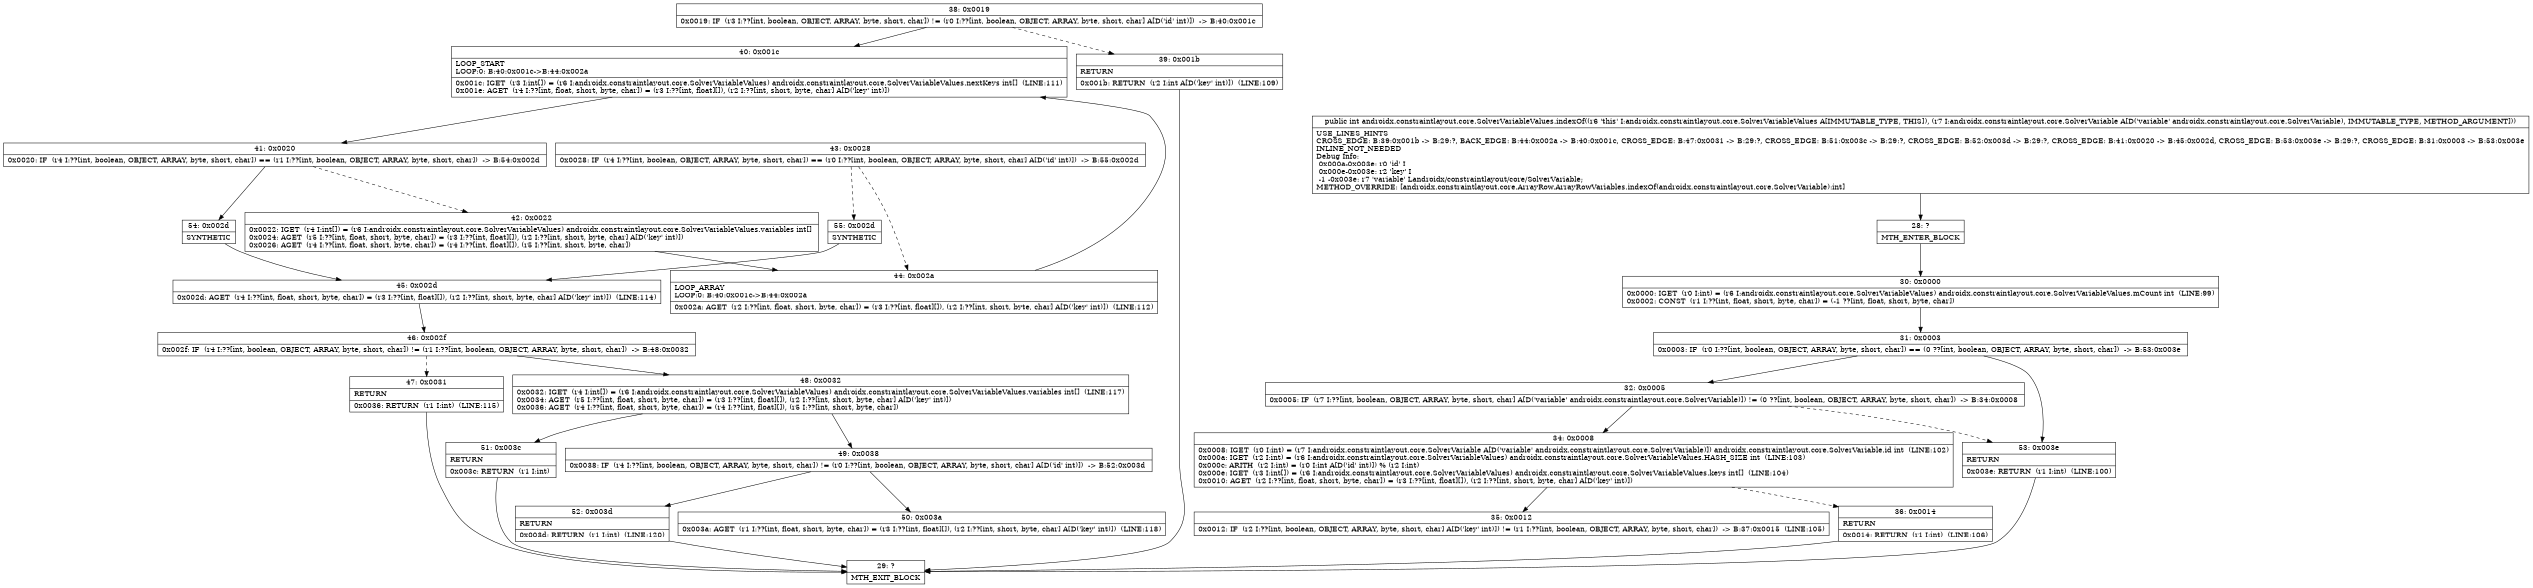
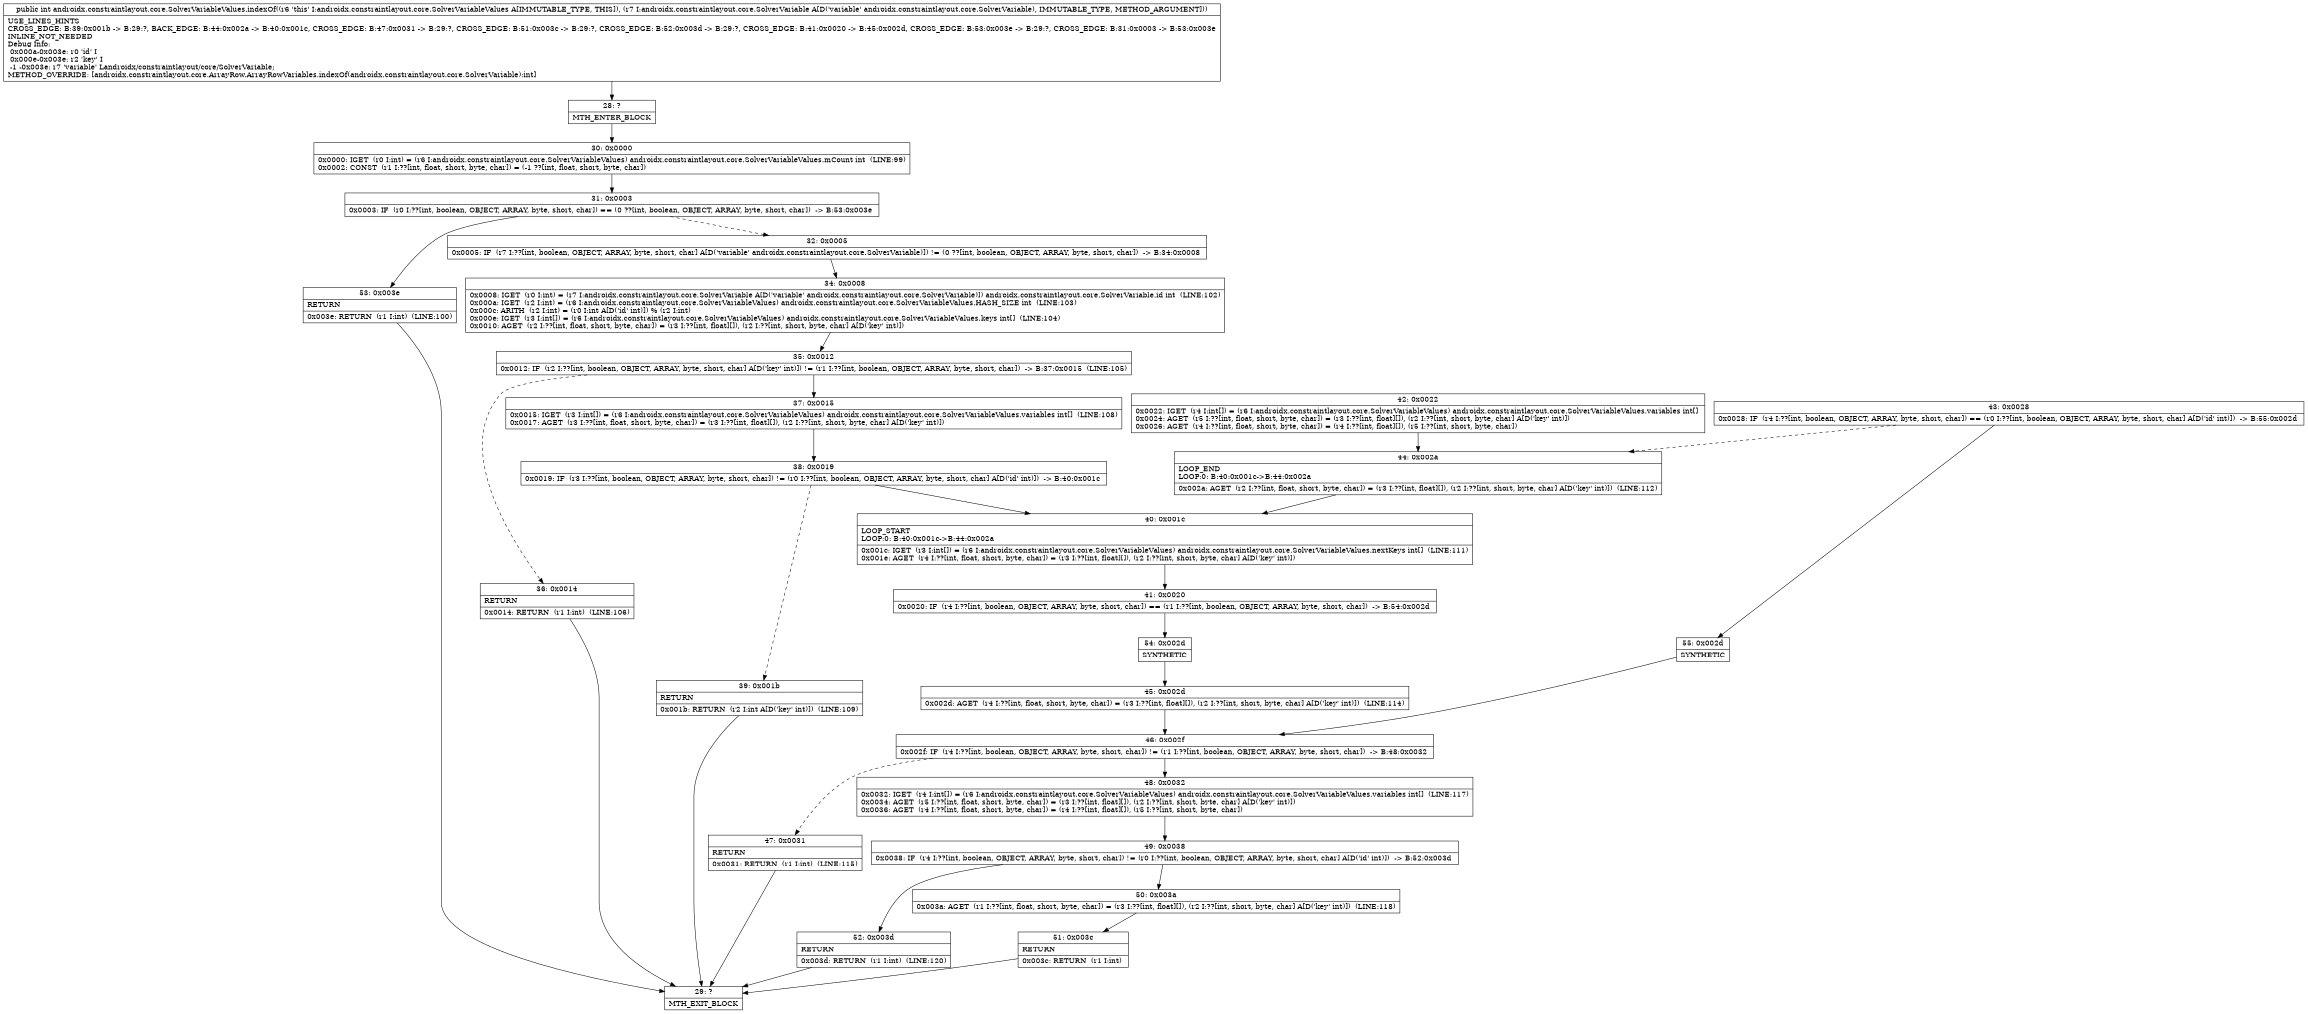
(388, 189) -> none
(852, 191) -> (1858, 530)
(696, 266) -> (1482, 703)
(700, 288) -> (1200, 469)
(1785, 369) -> (717, 226)
(427, 406) -> (785, 864)
none -> (814, 413)
(1889, 420) -> none
(590, 425) -> (1122, 921)
(1783, 496) -> (483, 447)
